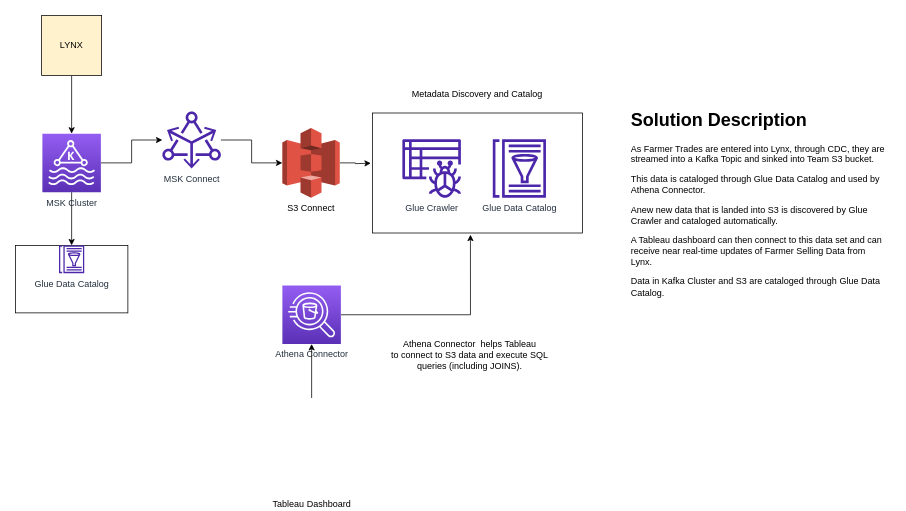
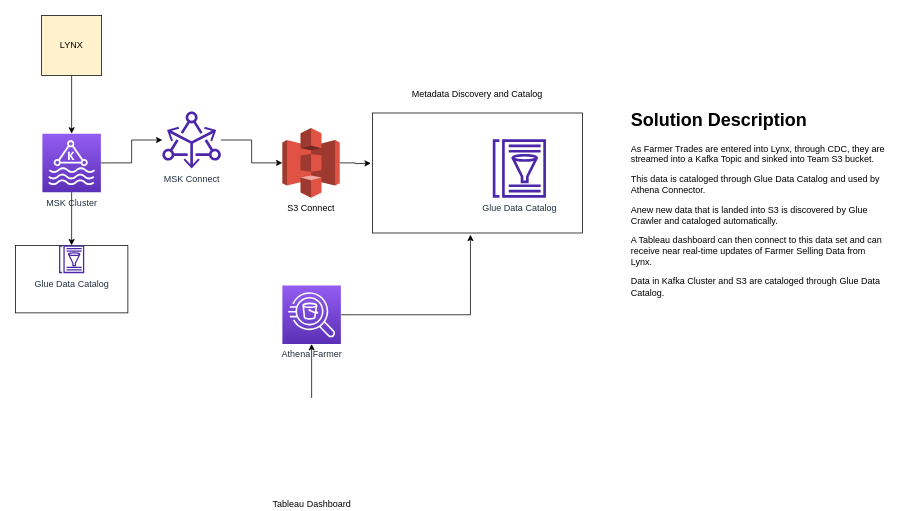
(432, 168) -> none
(312, 355) -> (312, 355)
(470, 355) -> none
